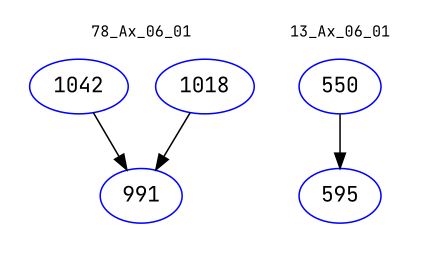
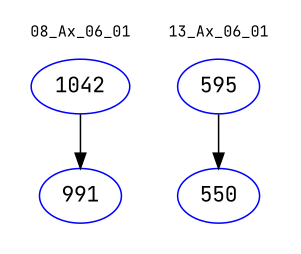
(142, 33) -> (81, 33)
(205, 87) -> none
(340, 134) -> (219, 134)
